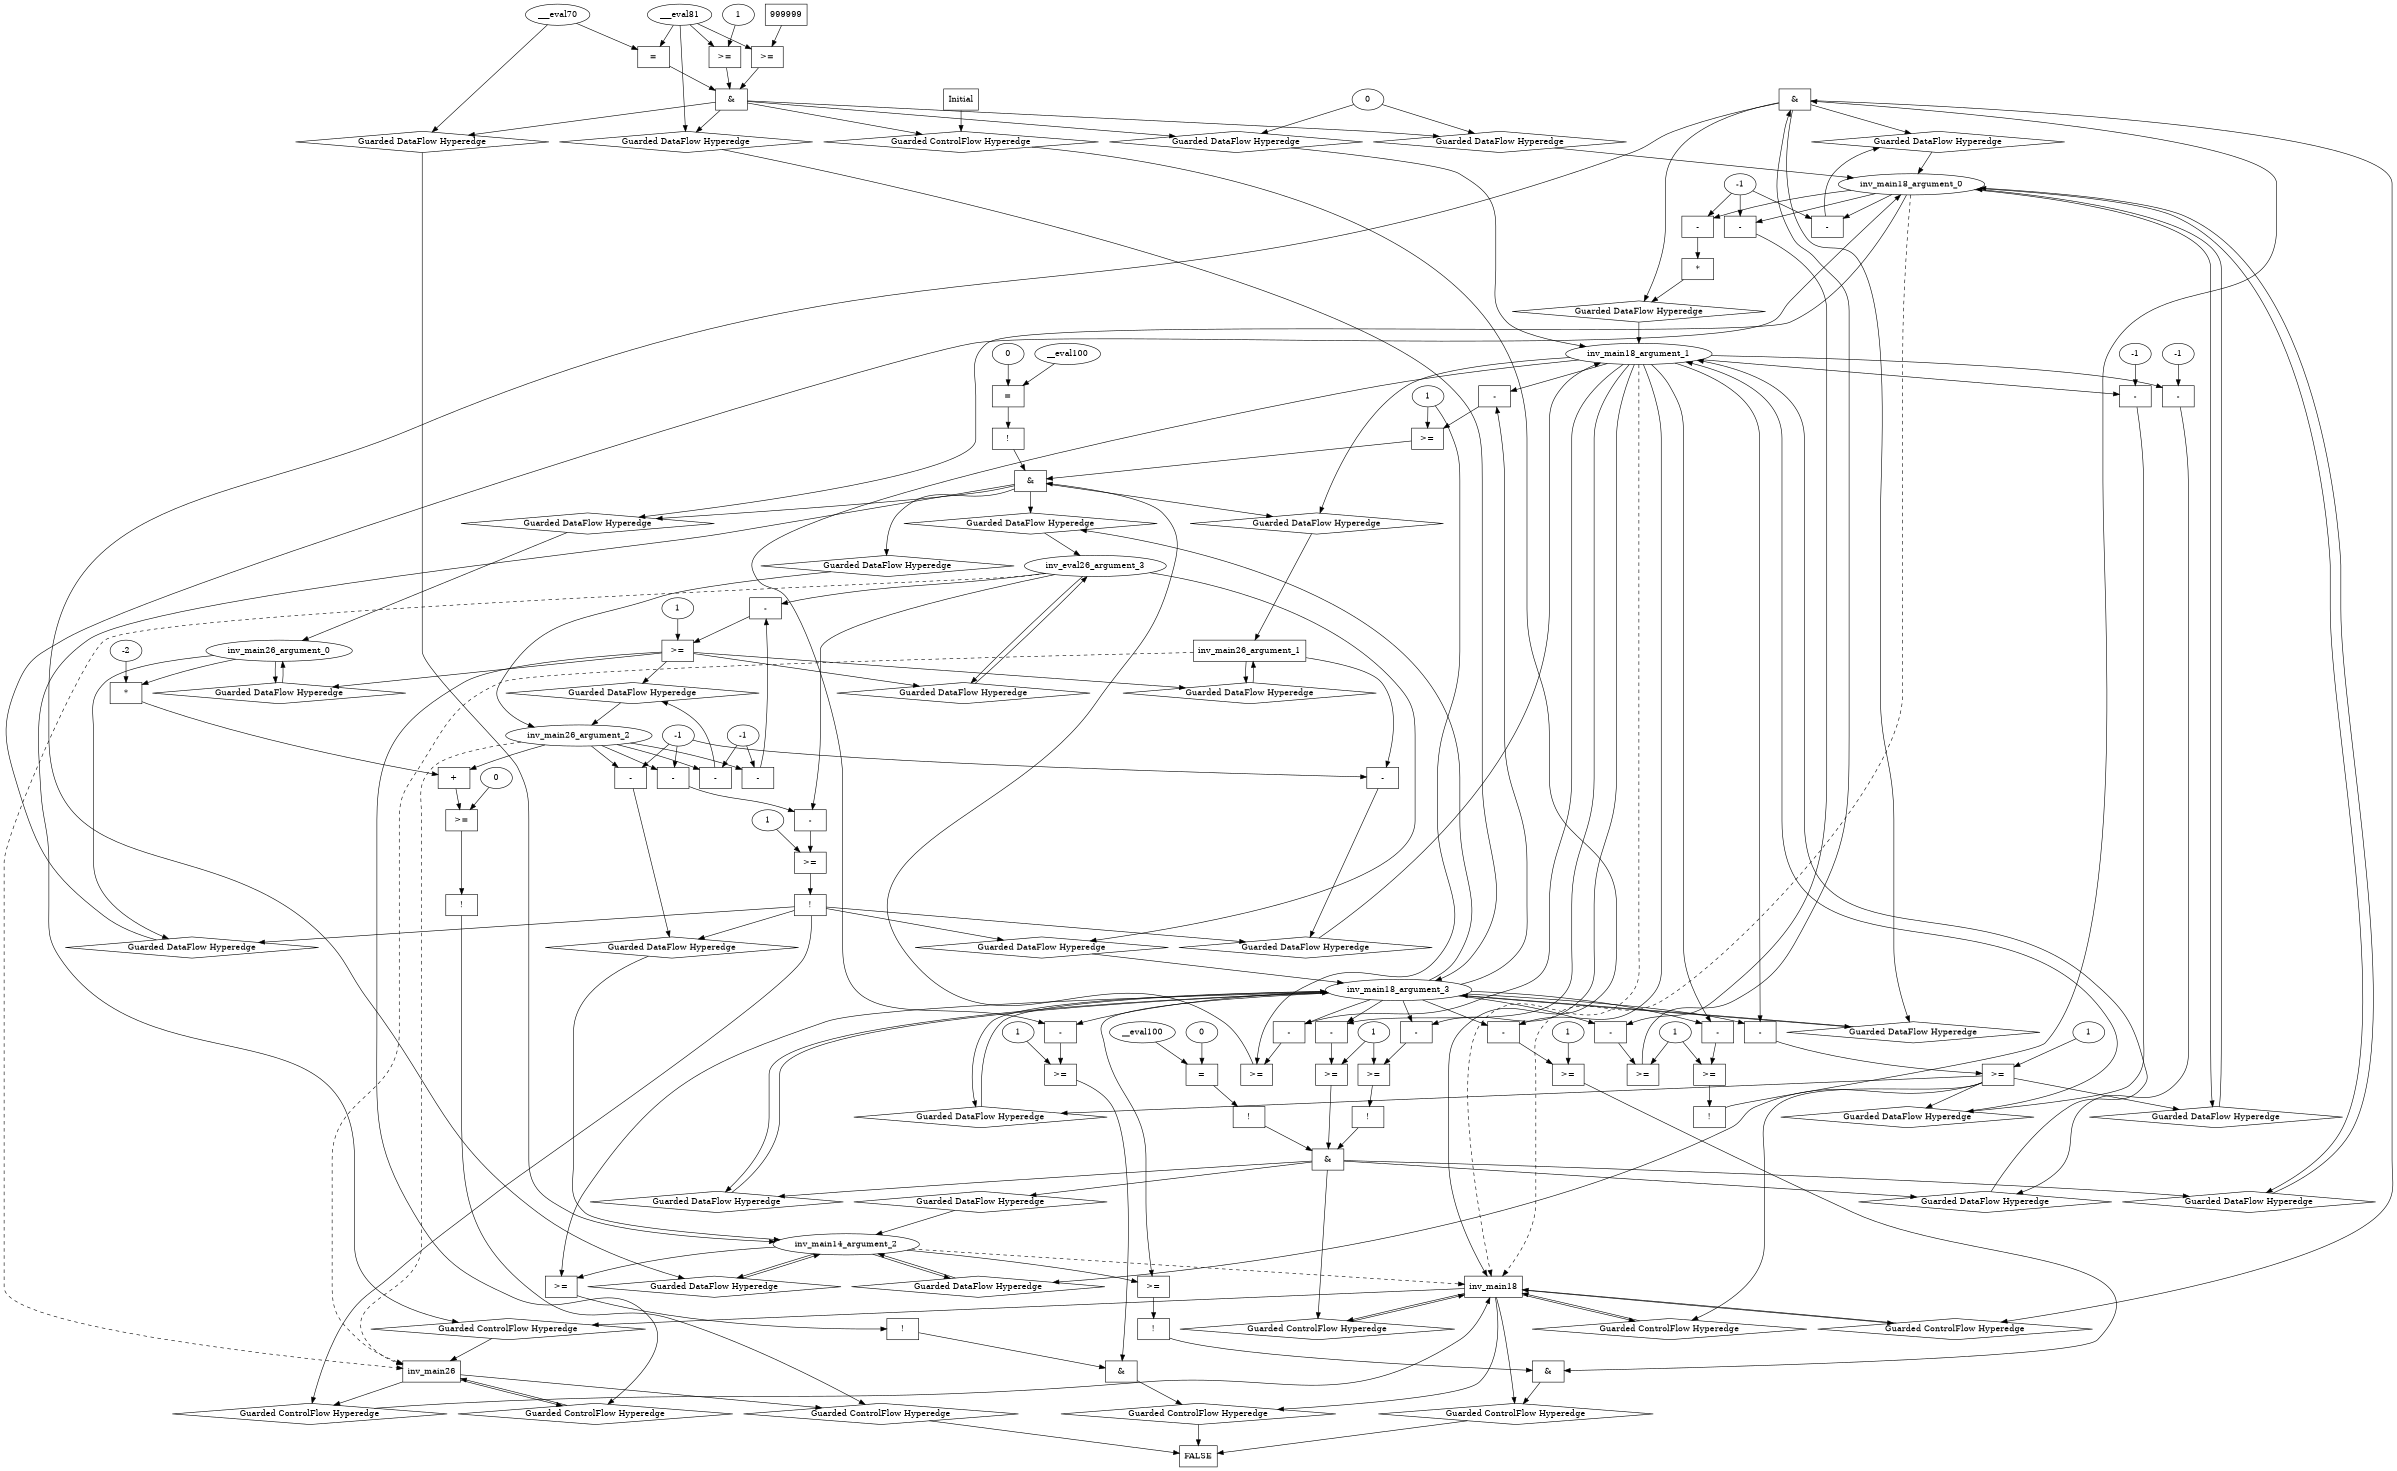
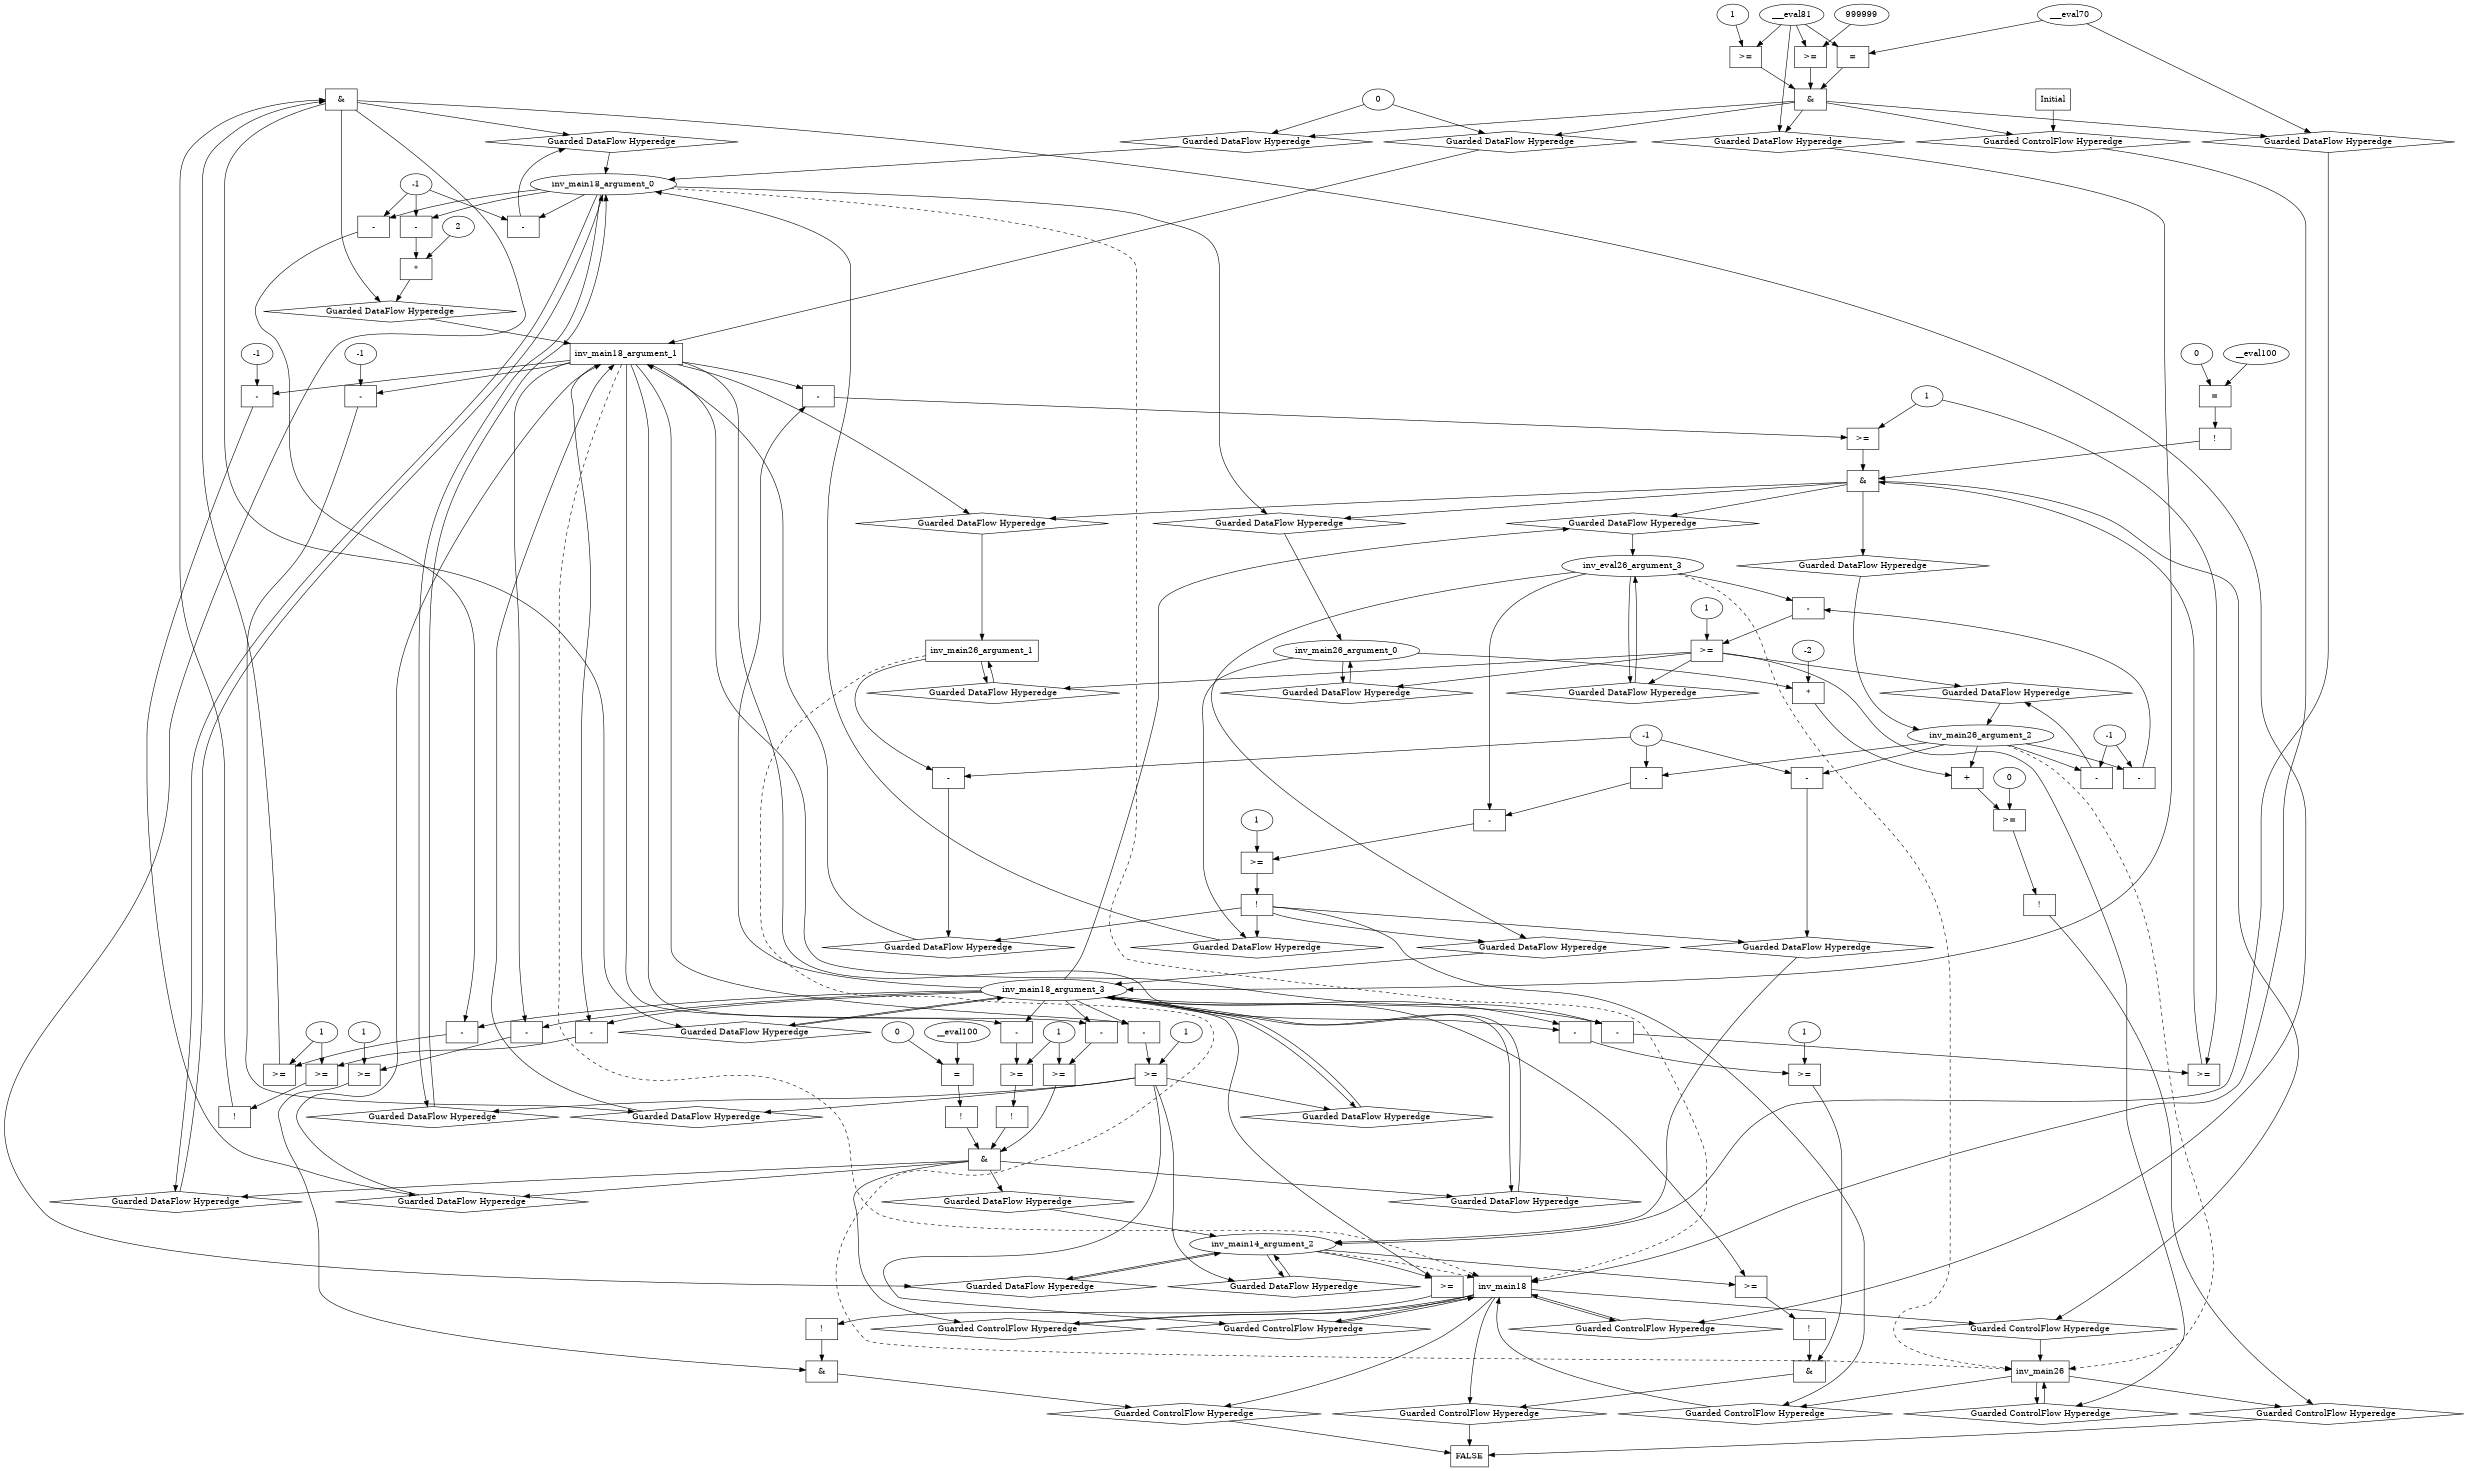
(786, 15) -> (1862, 15)
none -> (458, 227)
(1639, 354) -> (626, 354)
